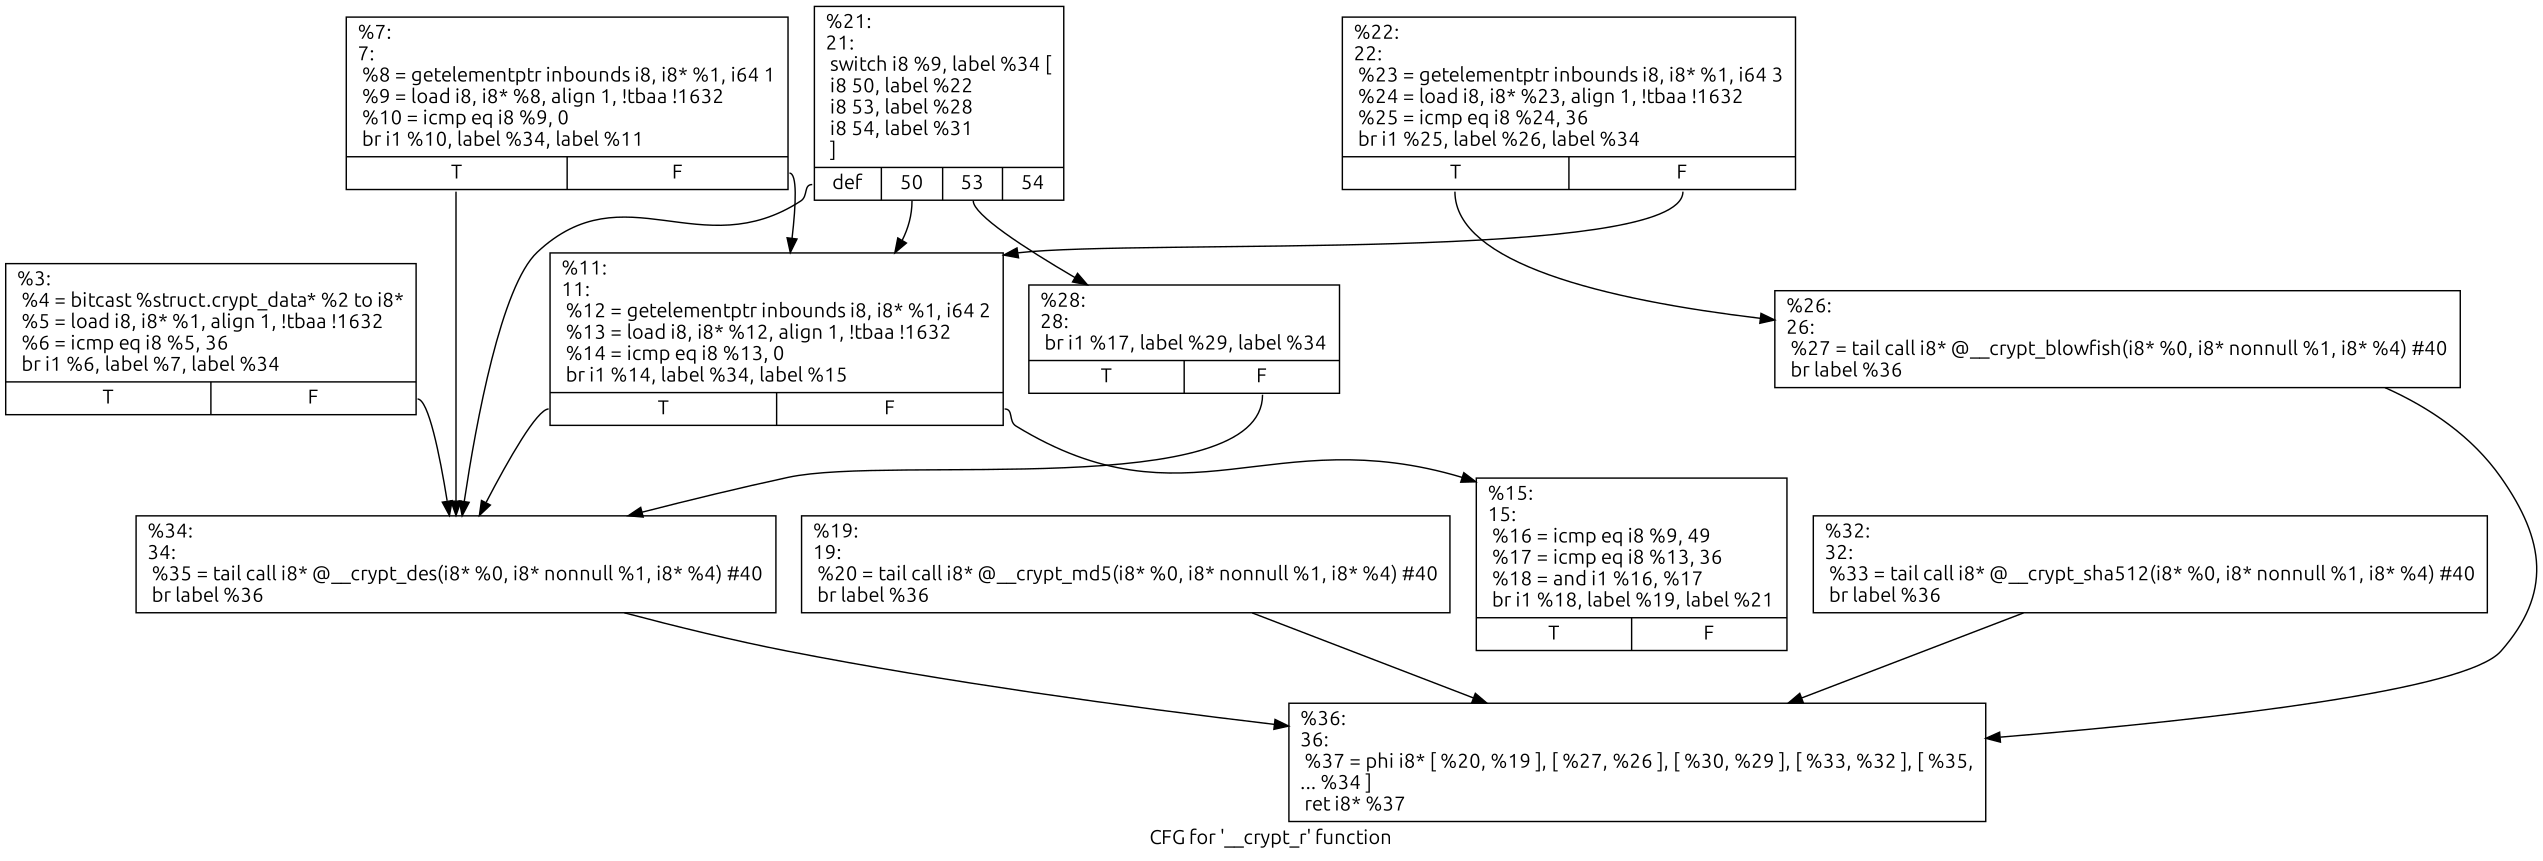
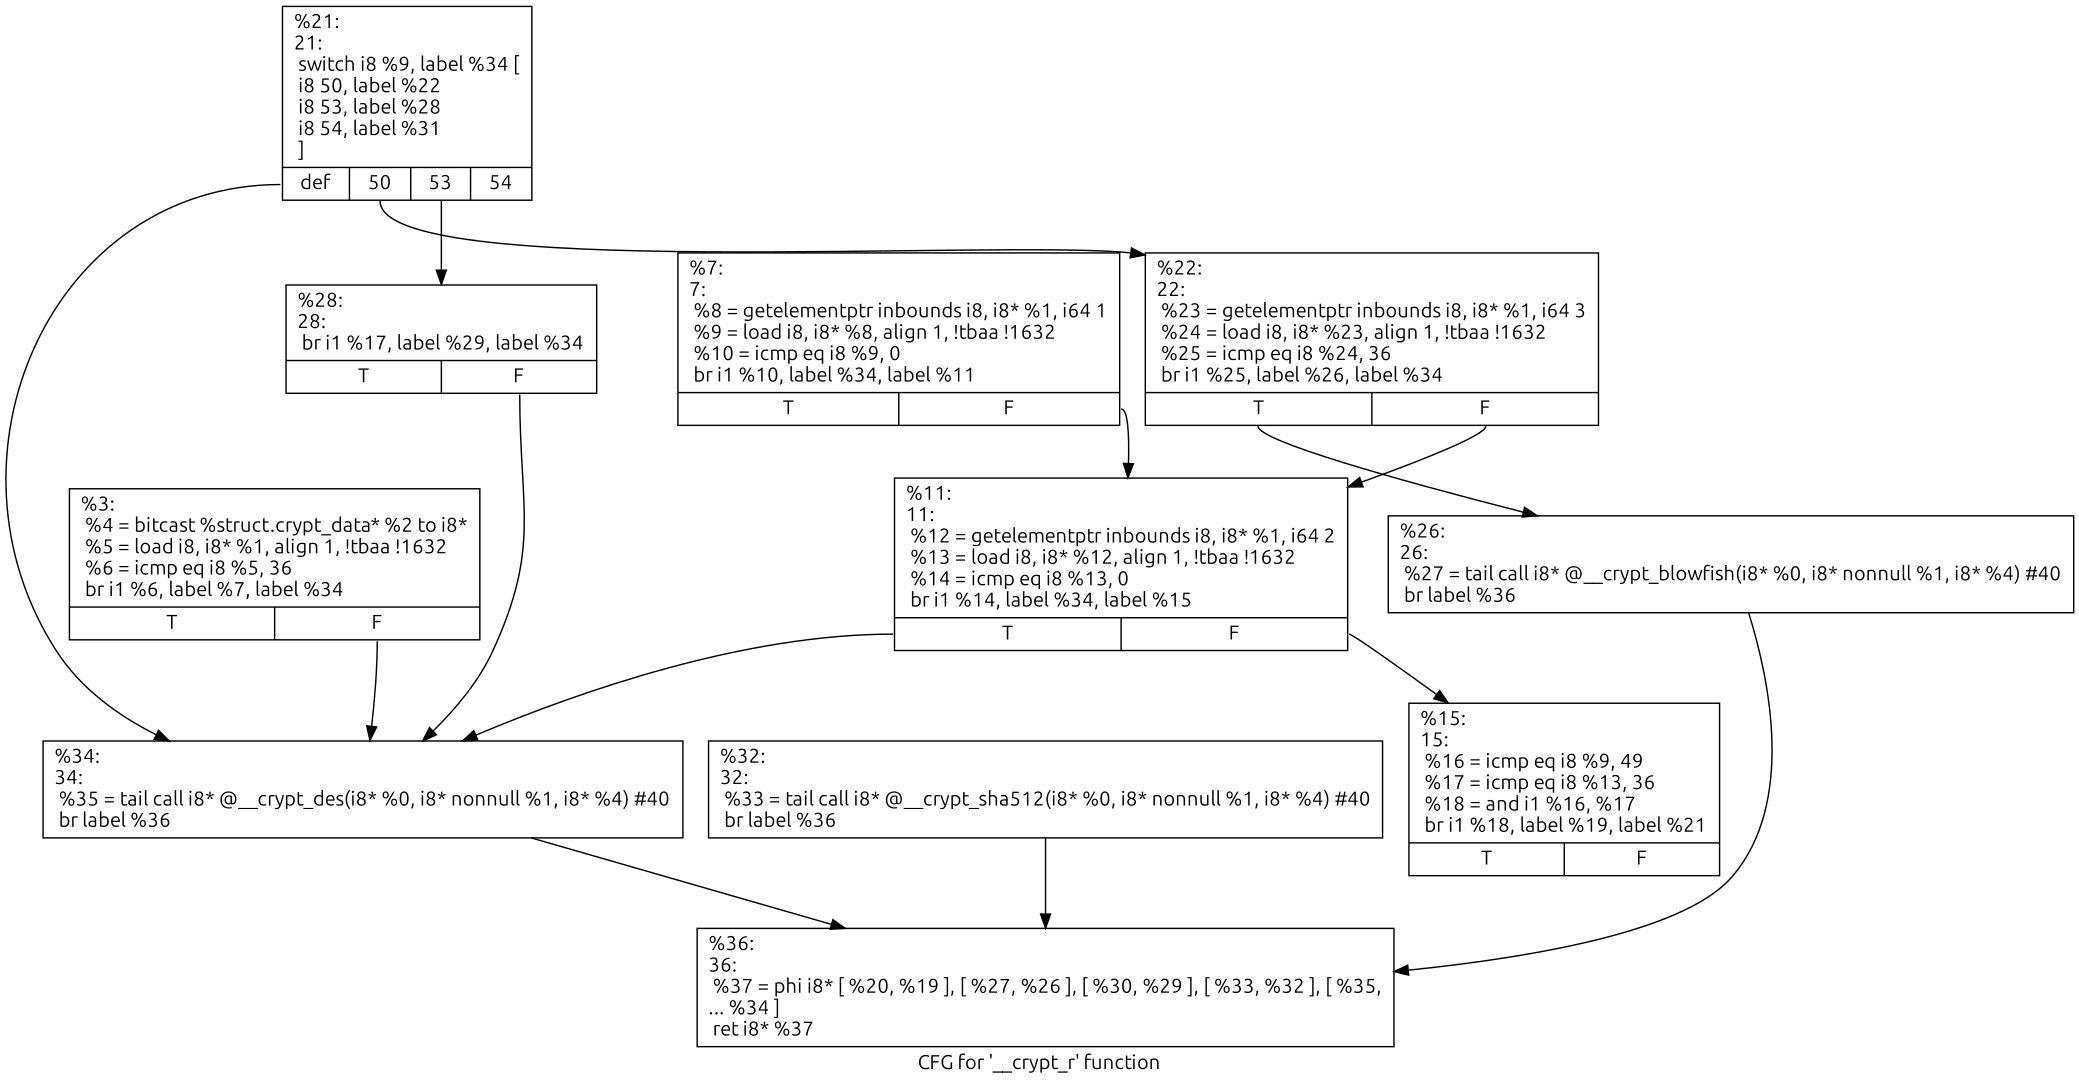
(909, 221) -> (749, 252)
(456, 346) -> none
(1126, 564) -> none
